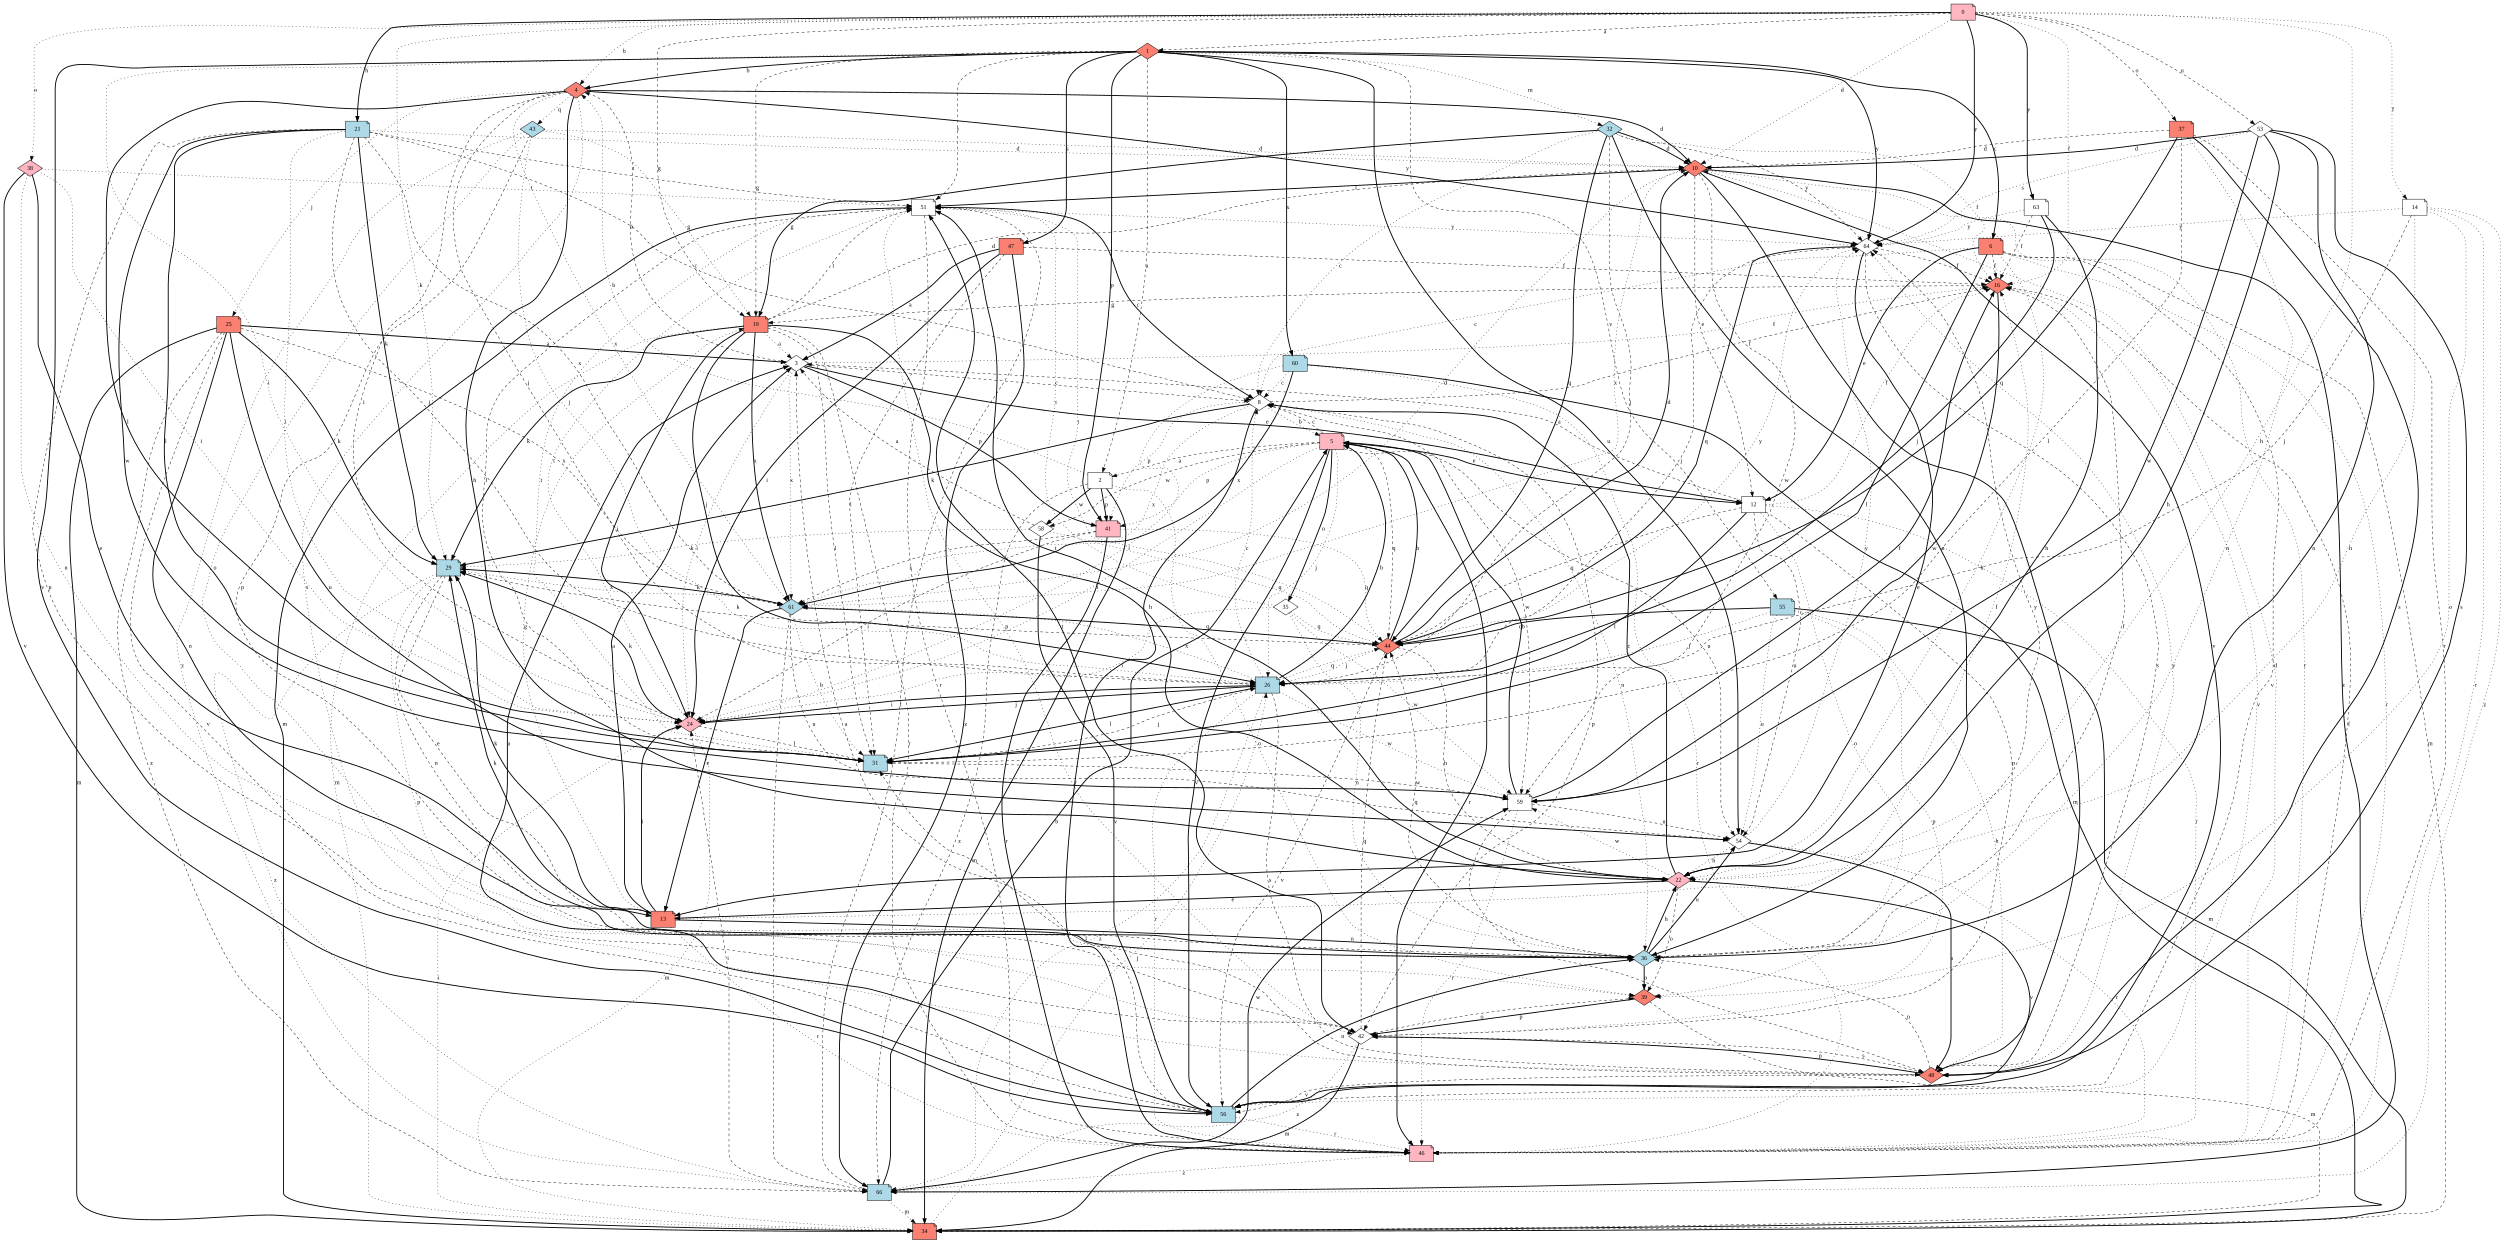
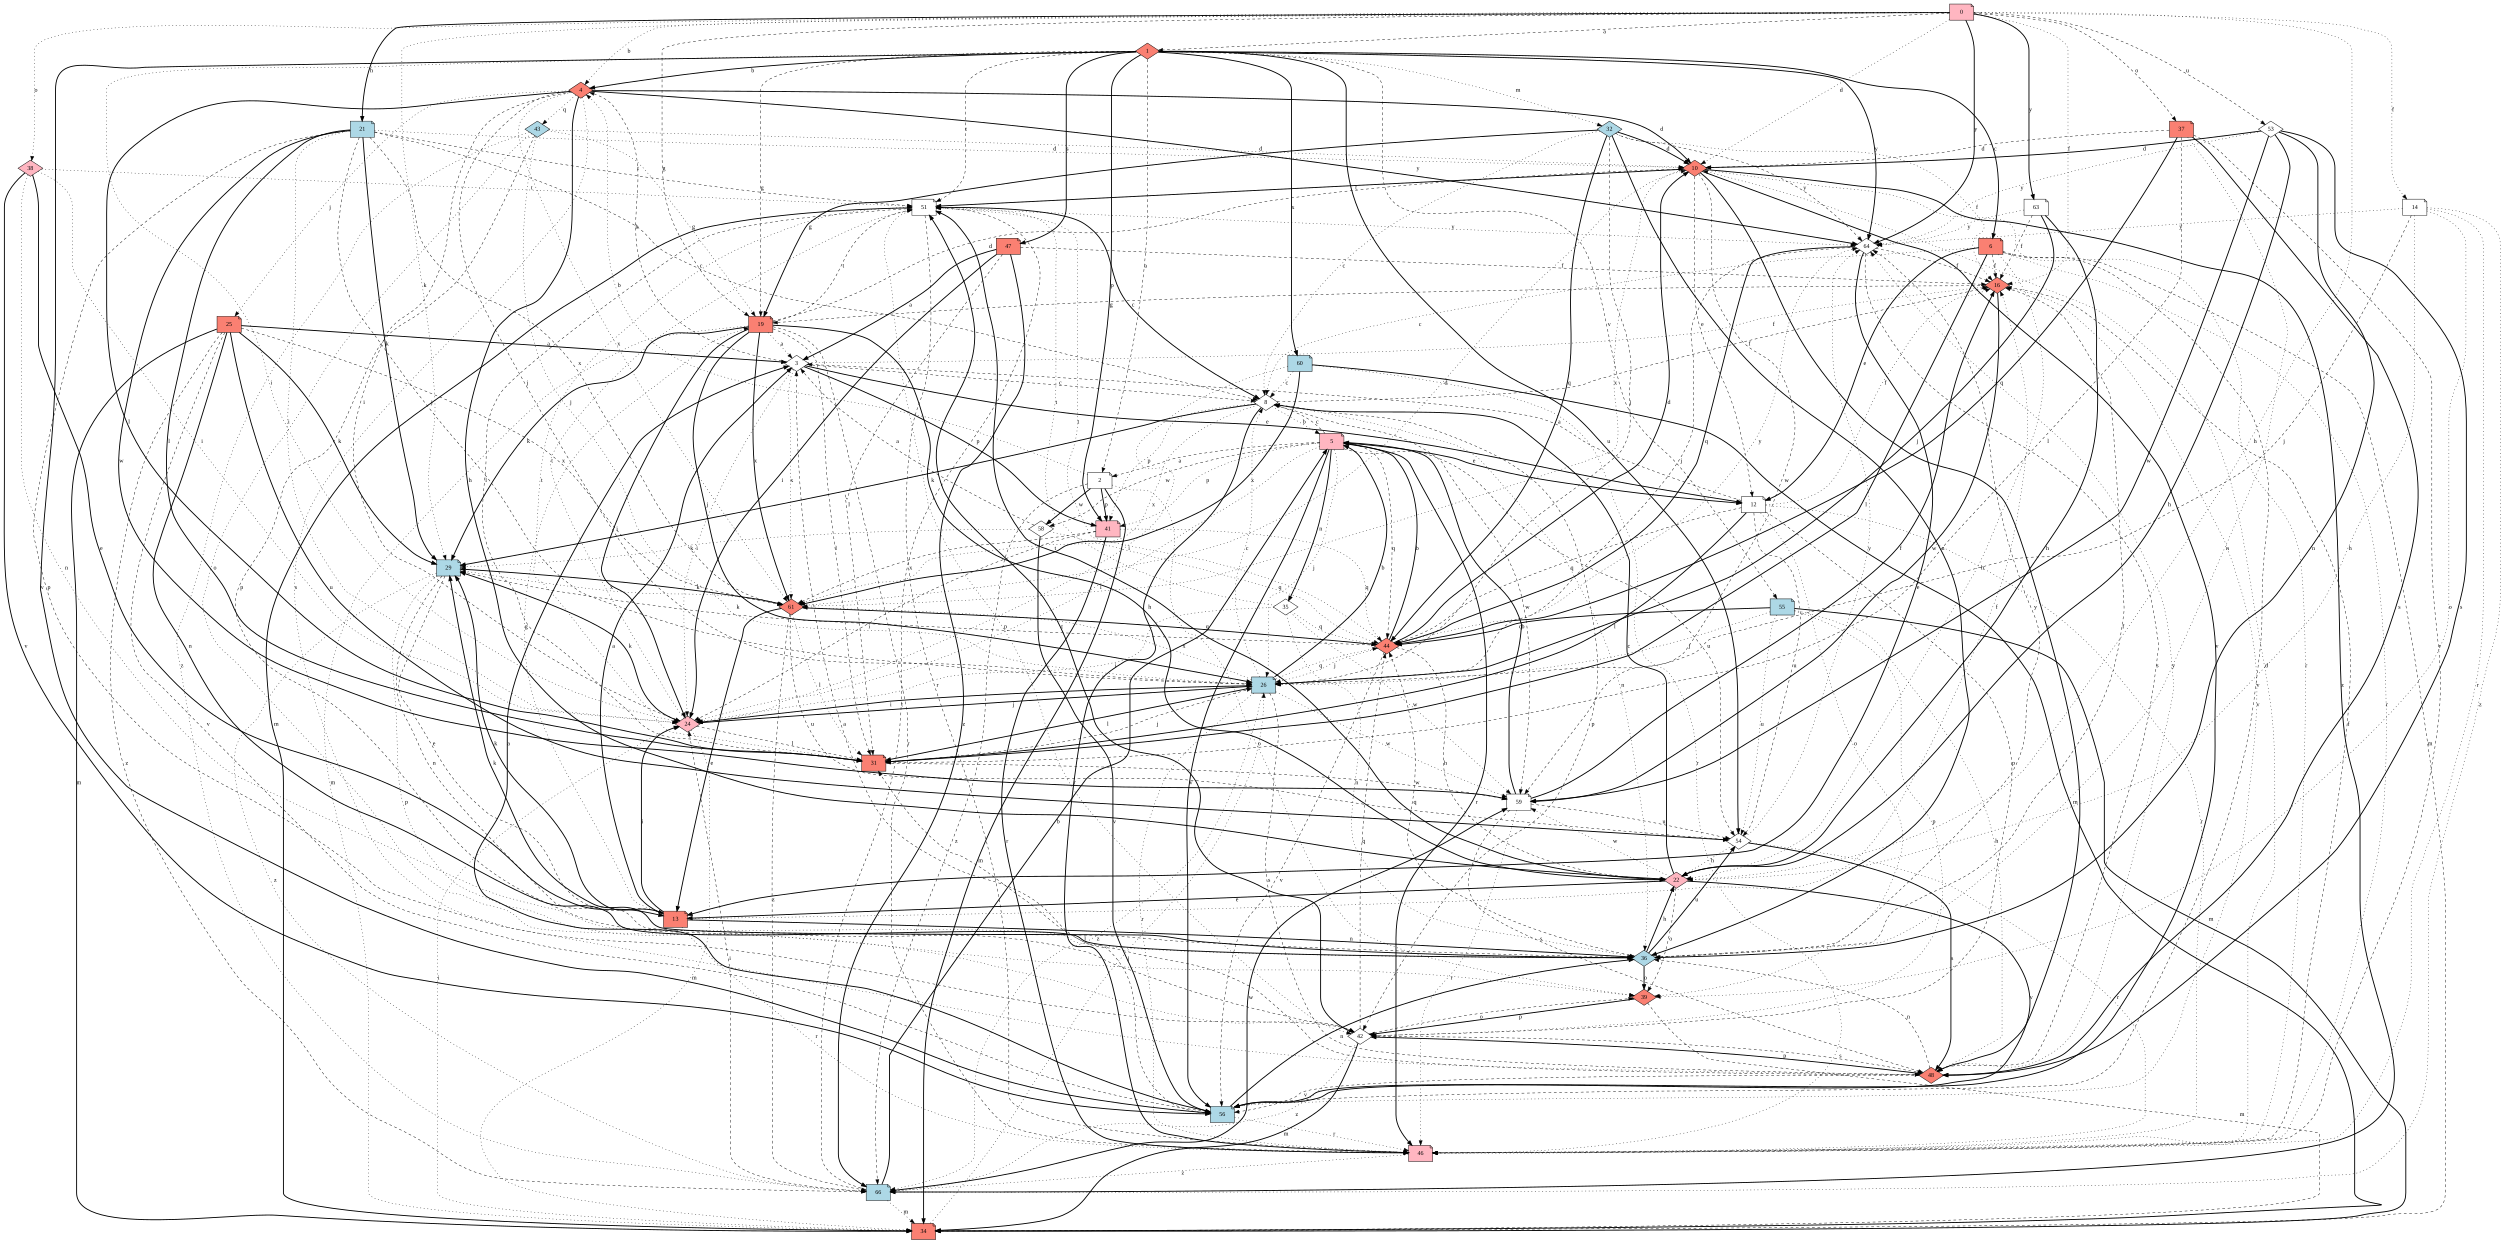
(2023, 188) -> (2022, 188)
(791, 607) -> (791, 607)
(822, 685) -> (820, 685)
(875, 763) -> (874, 763)
